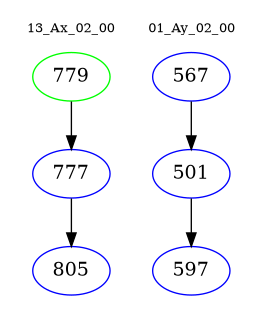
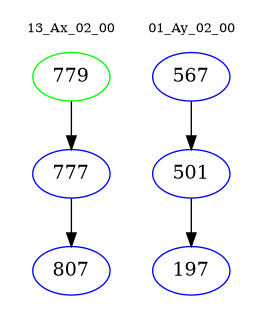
(71, 271) -> (71, 271)
(191, 271) -> (191, 271)
